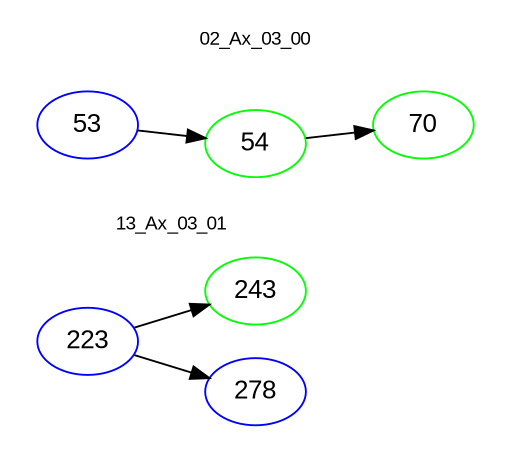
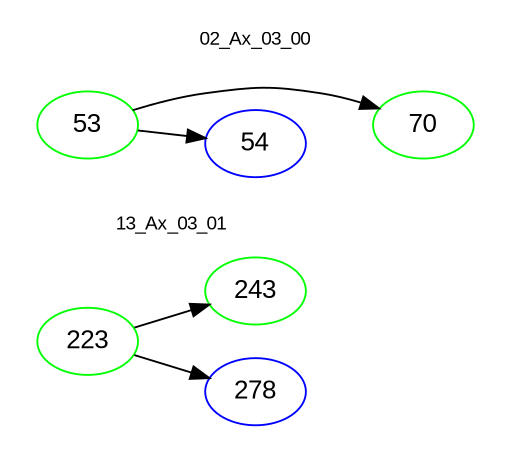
(88, 125) -> (88, 125)
(330, 135) -> (246, 89)
(256, 144) -> (256, 144)
(88, 341) -> (88, 341)
